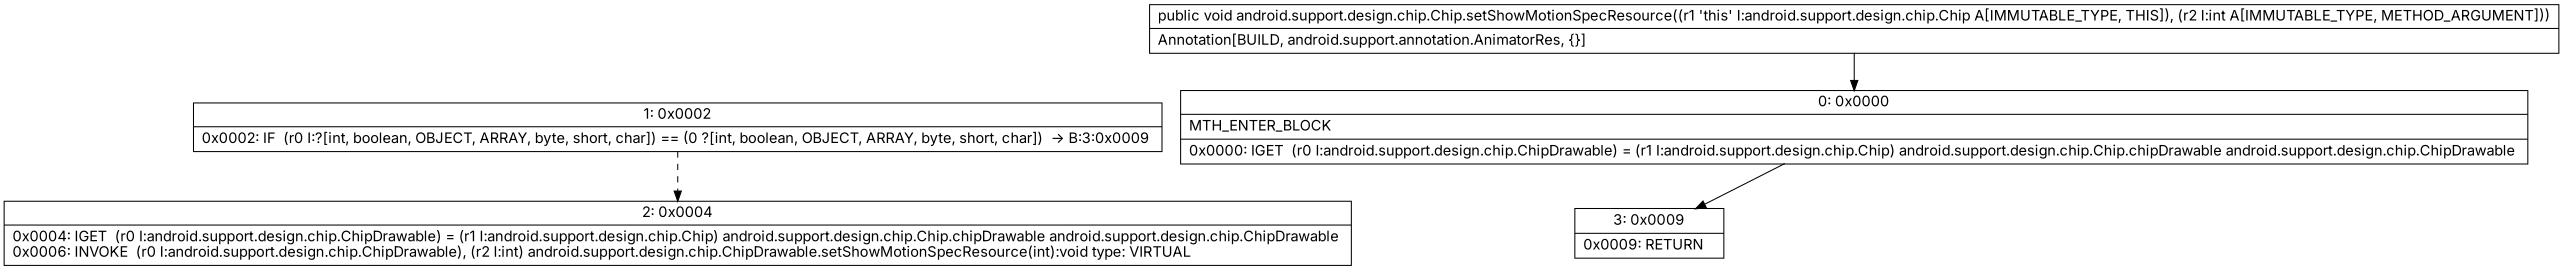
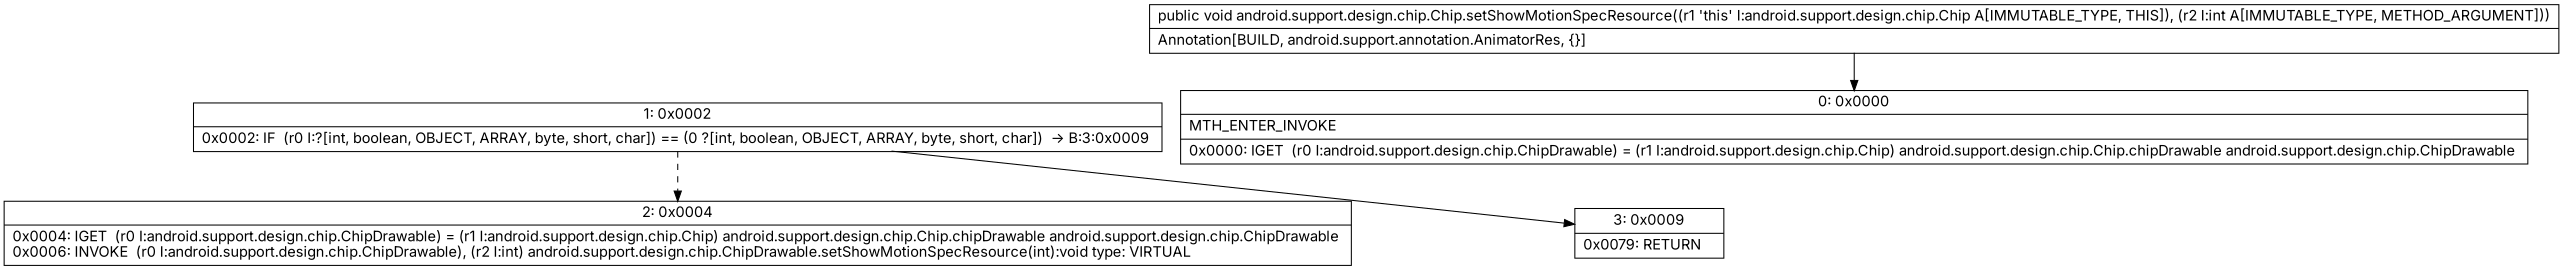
(1261, 126) -> (1263, 126)
(1745, 184) -> (1228, 187)
(1649, 245) -> (1648, 245)
